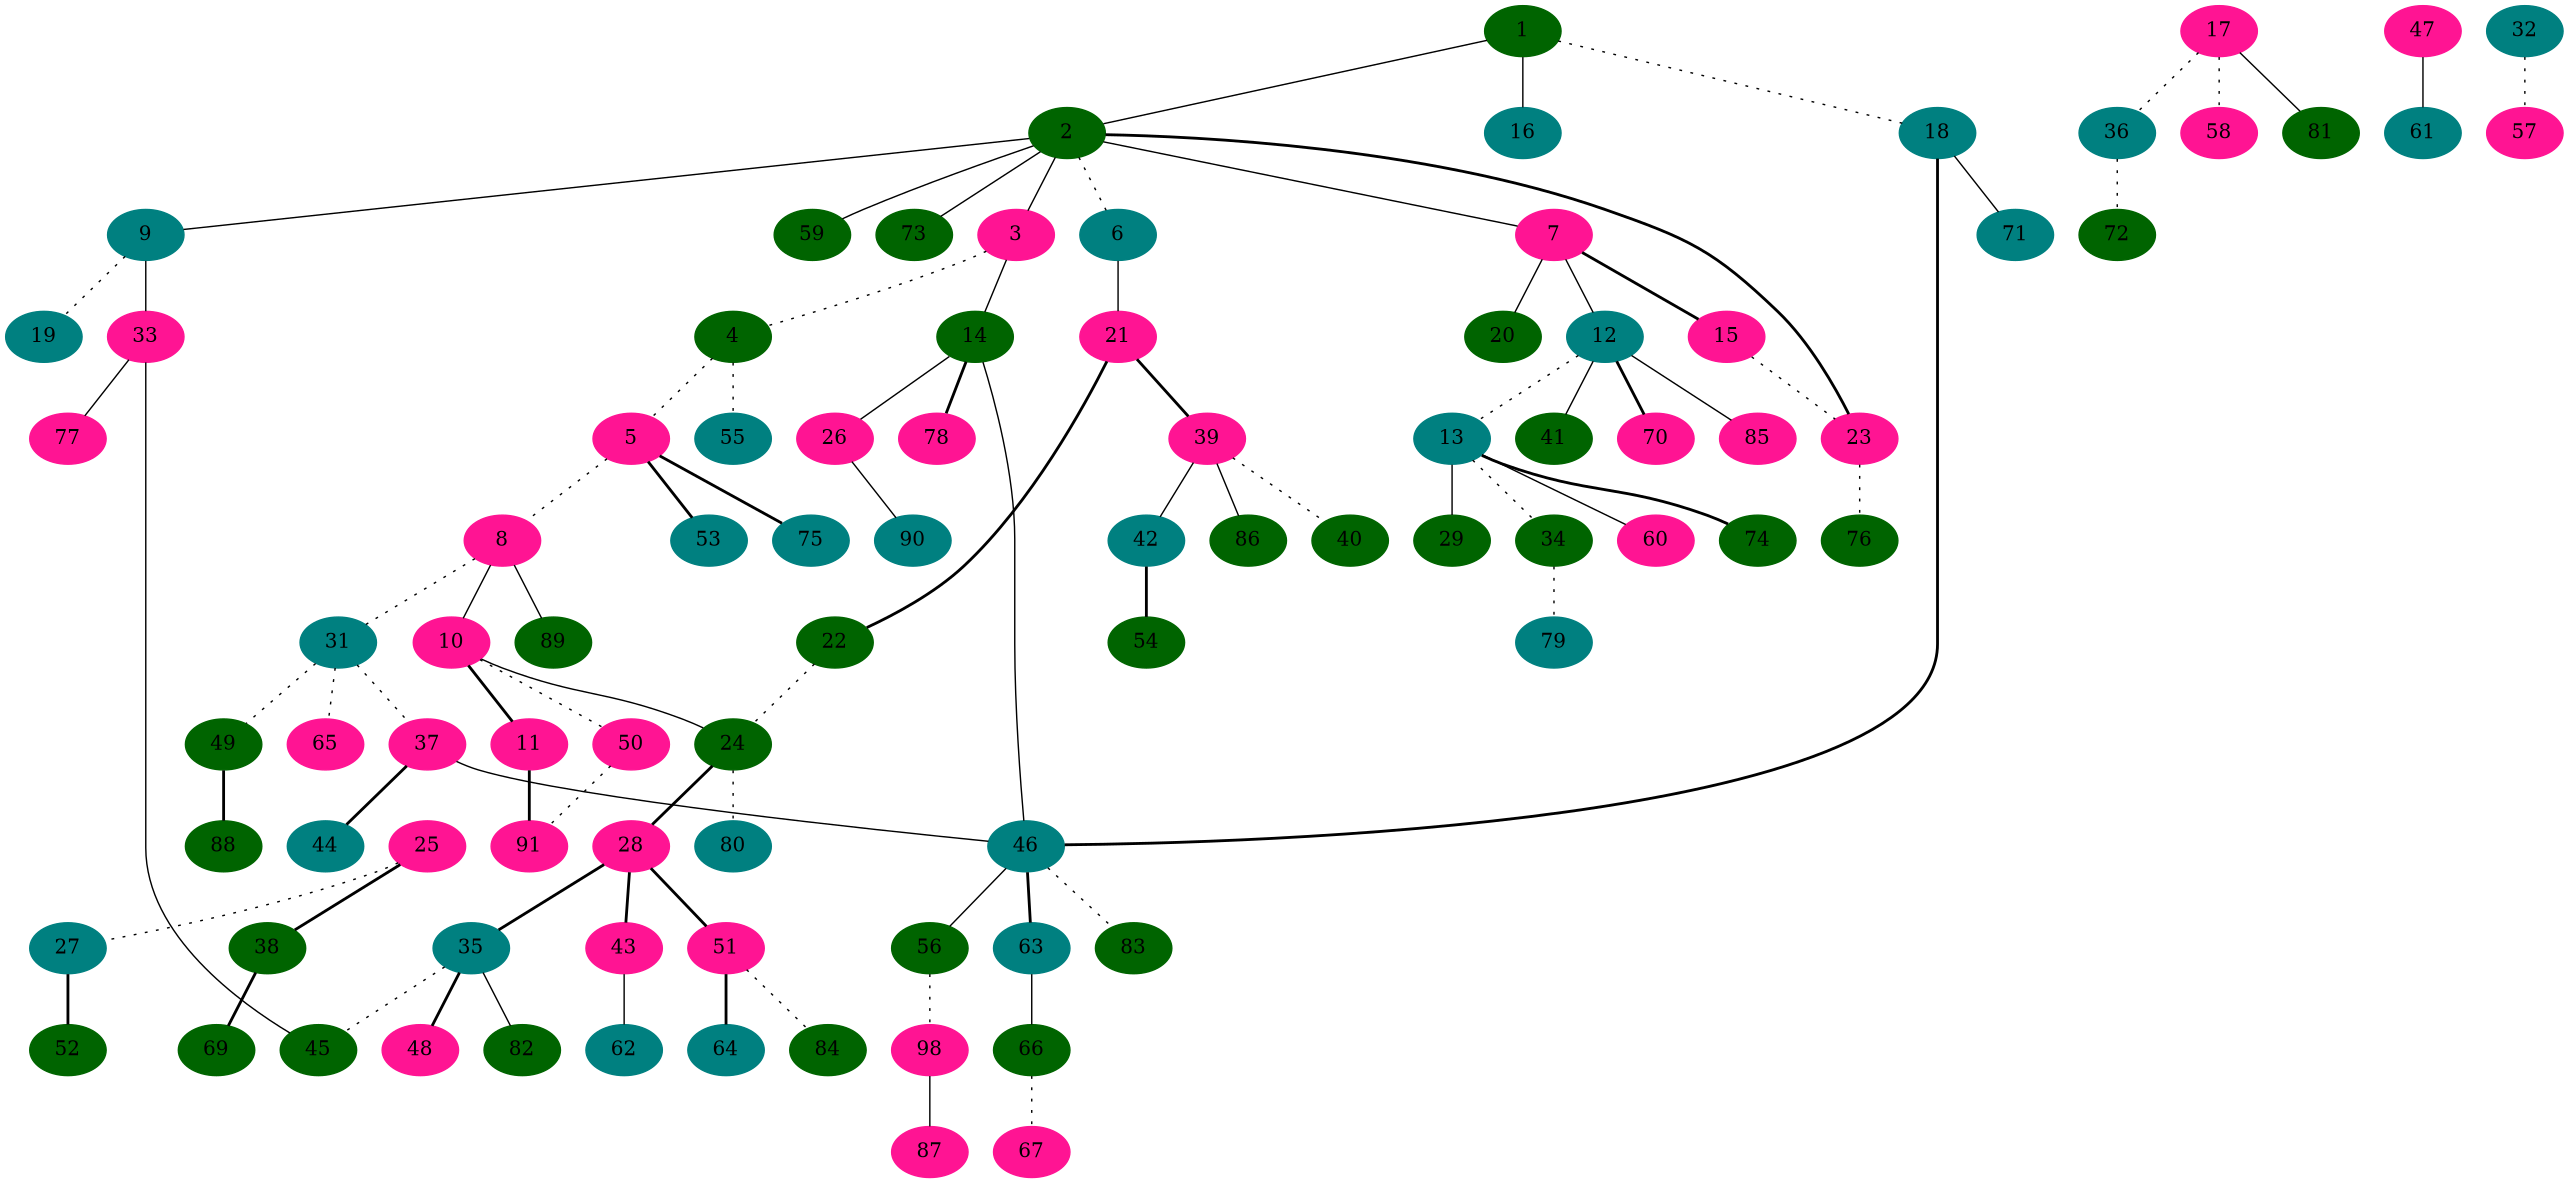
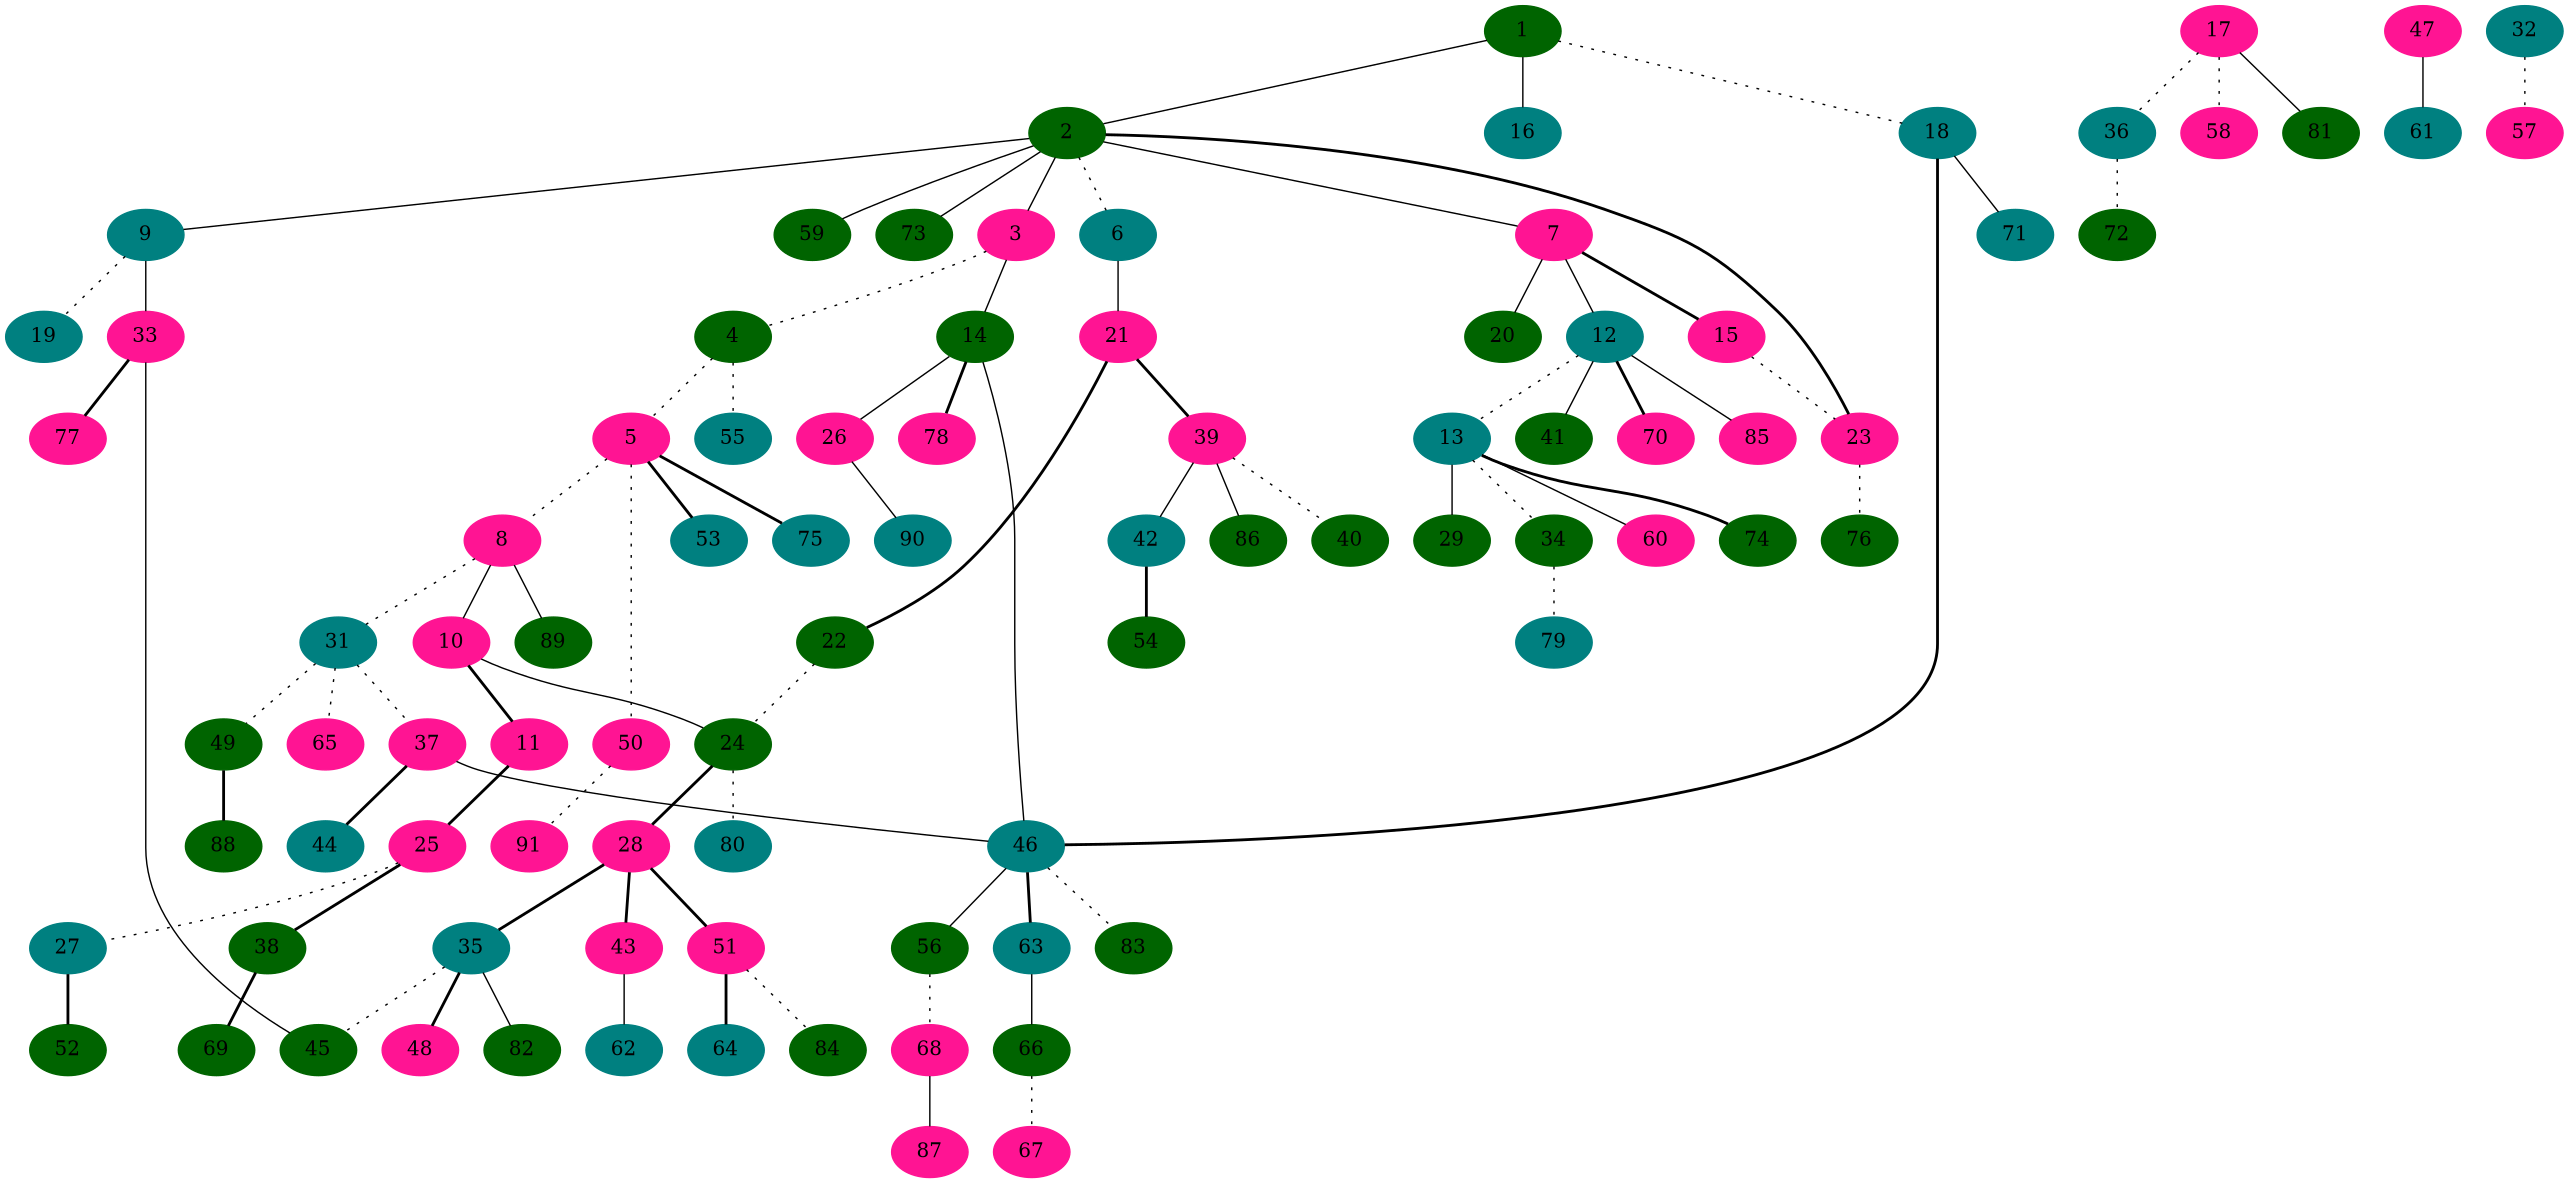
(107, 388) -> (107, 388)
(541, 693) -> (631, 592)
(529, 796) -> (479, 795)
(930, 1050) -> (930, 1050)
